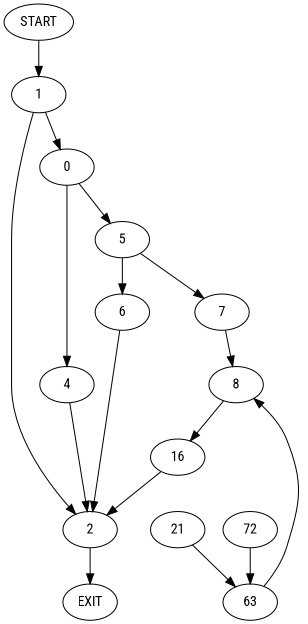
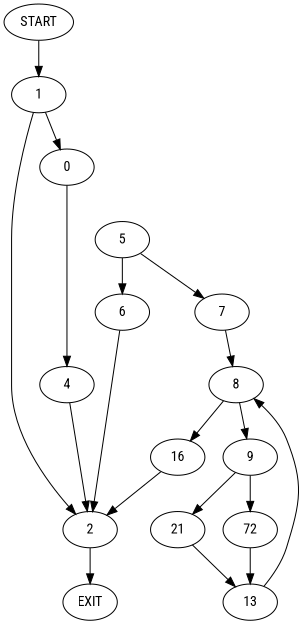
(92, 199) -> none
none -> (250, 457)
(250, 602) -> (250, 602)
